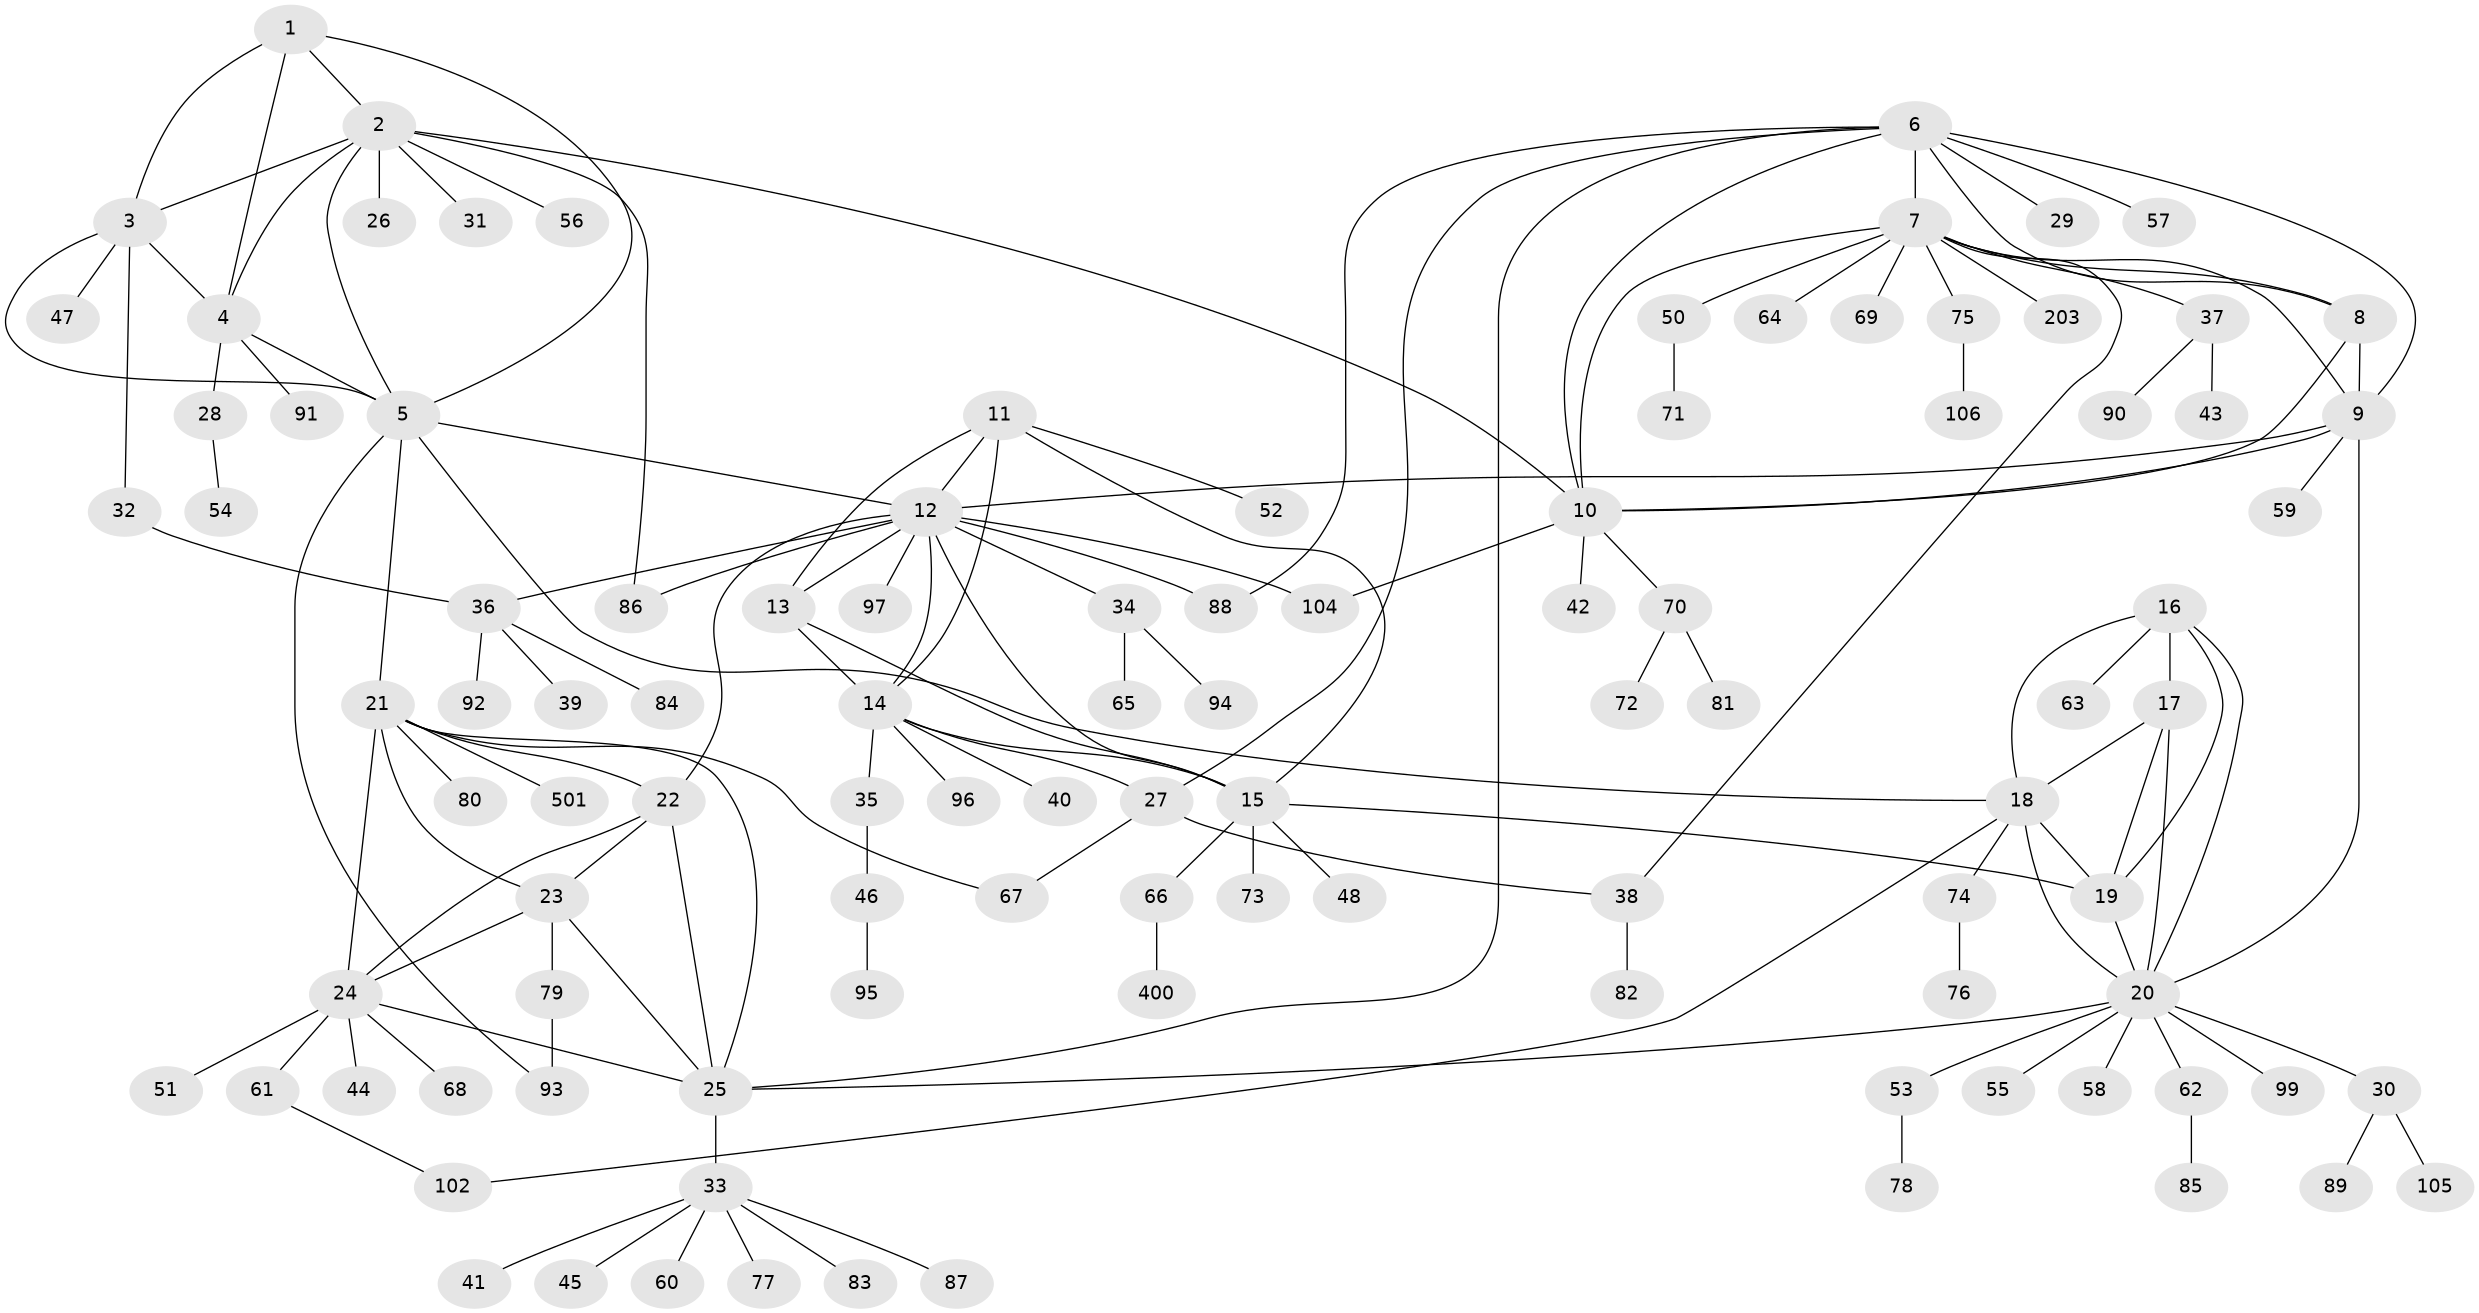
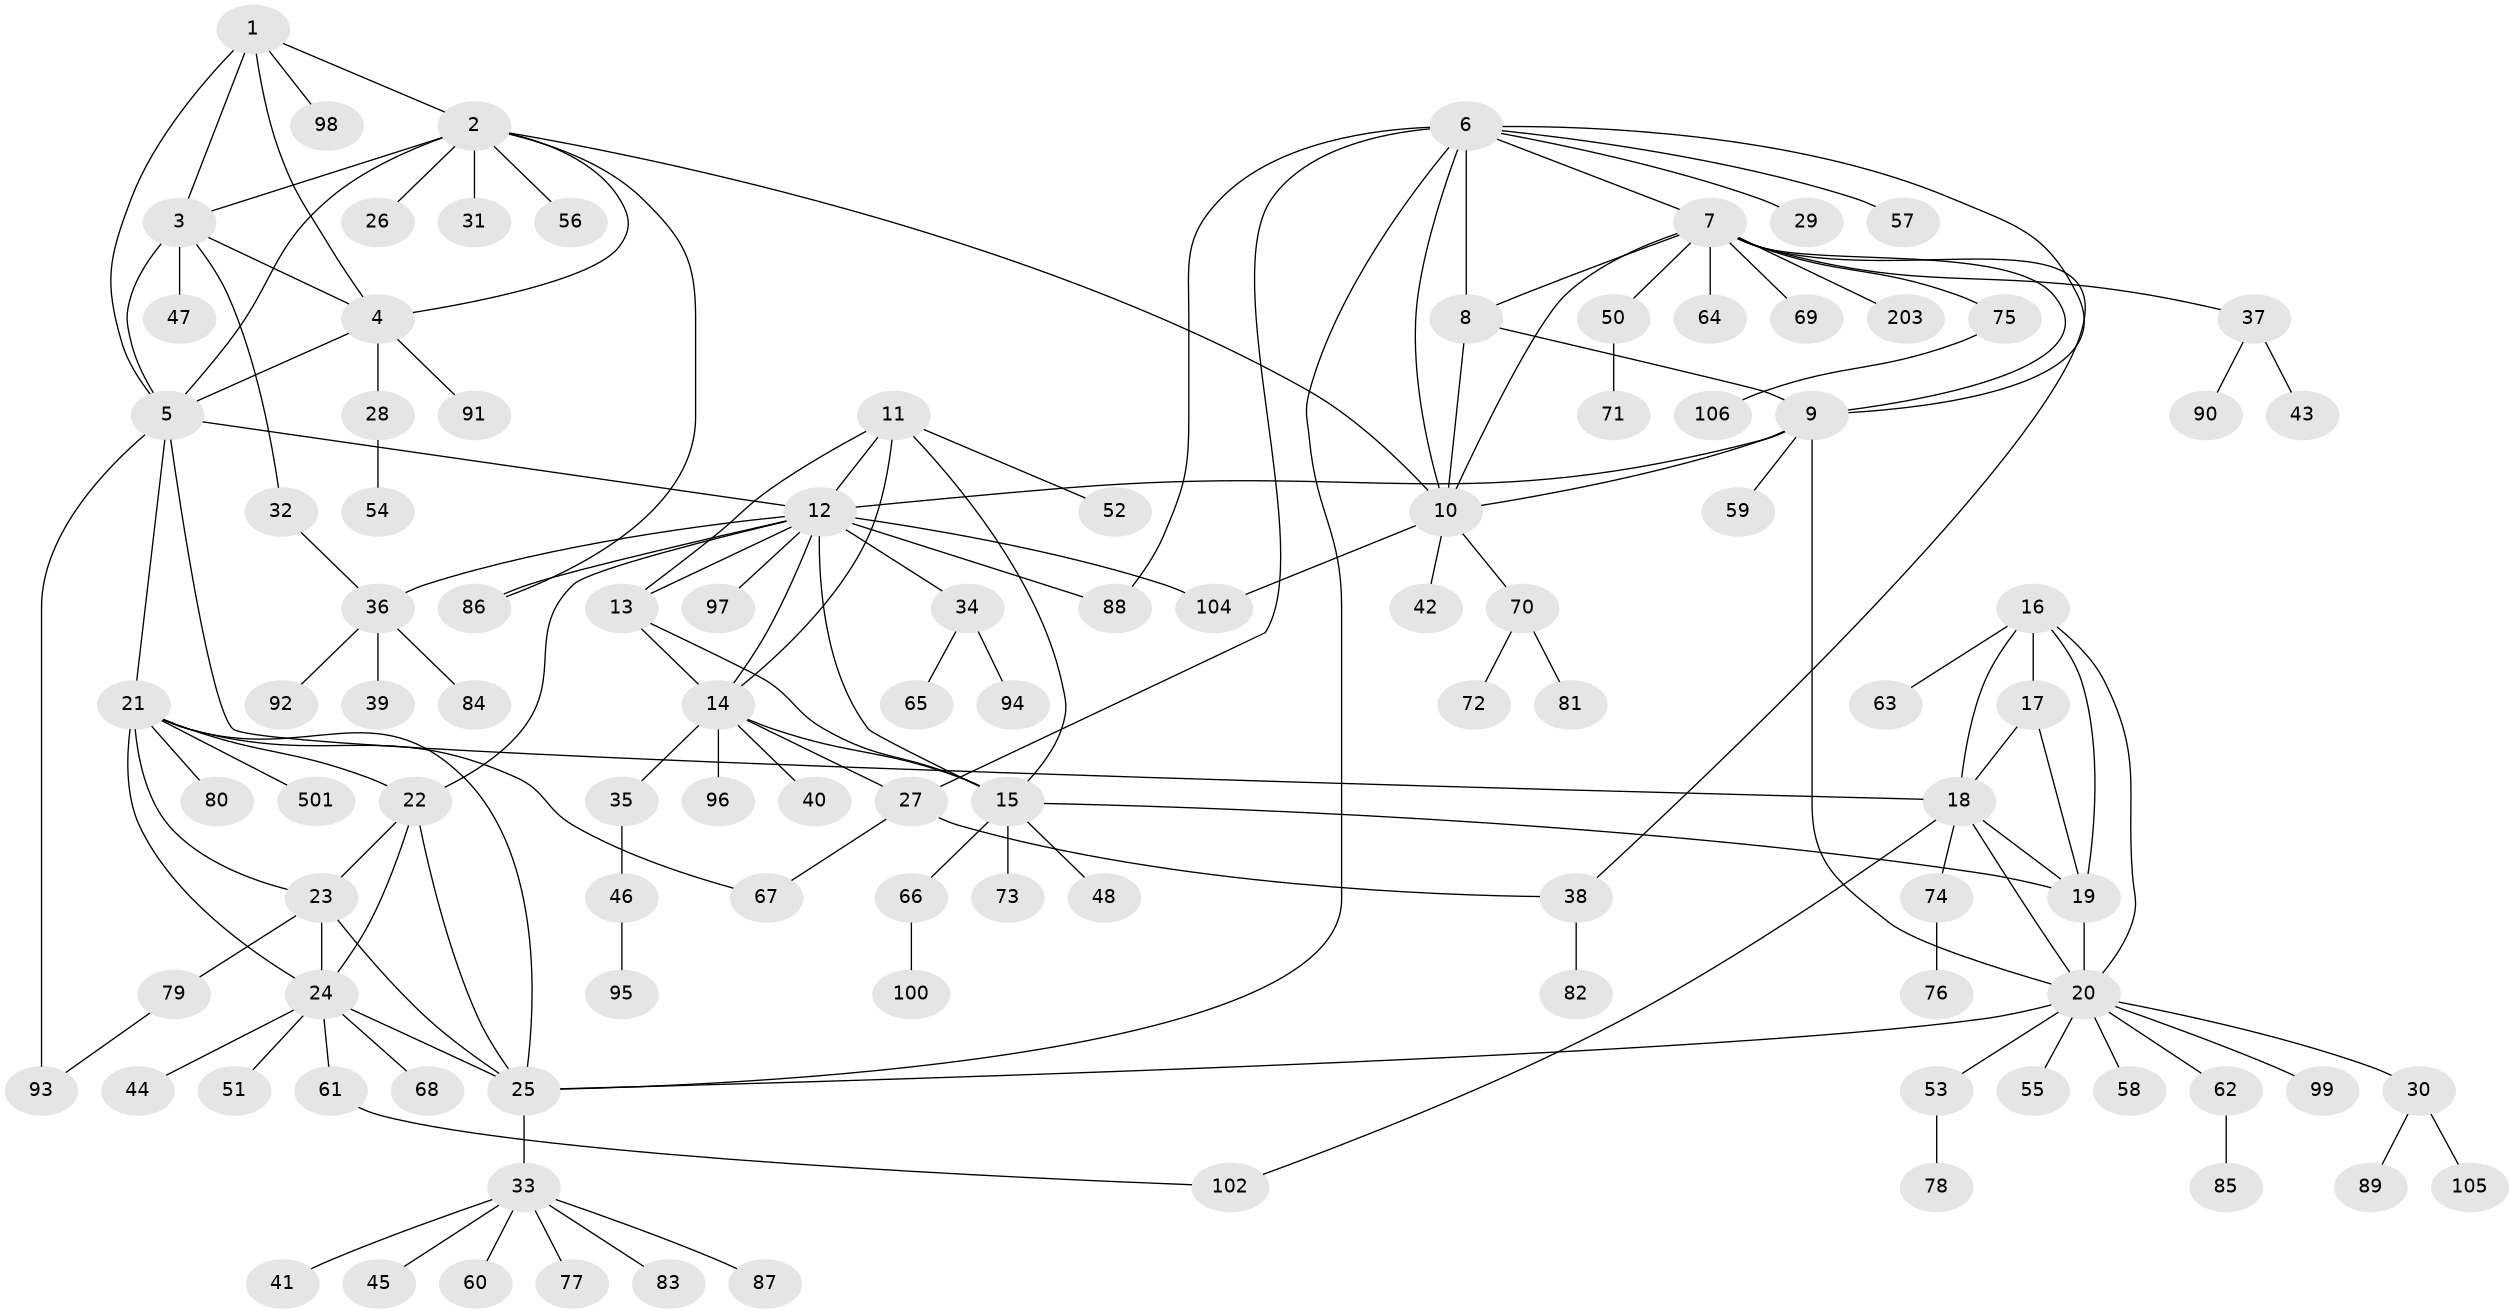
none -> (327, 126)
(2162, 850) -> none
(1157, 994) -> (911, 994)
